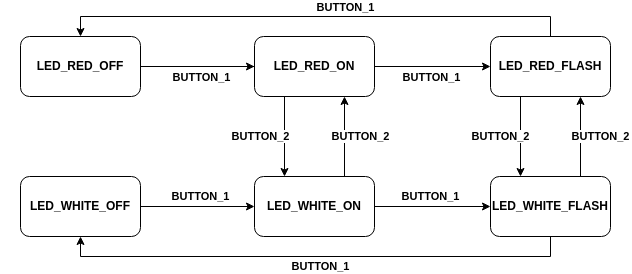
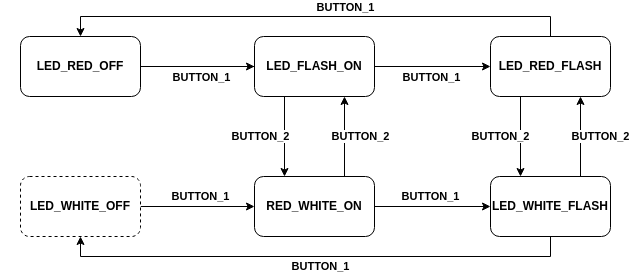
(315, 67) -> (315, 67)
(81, 207) -> (81, 207)
(315, 207) -> (315, 207)
